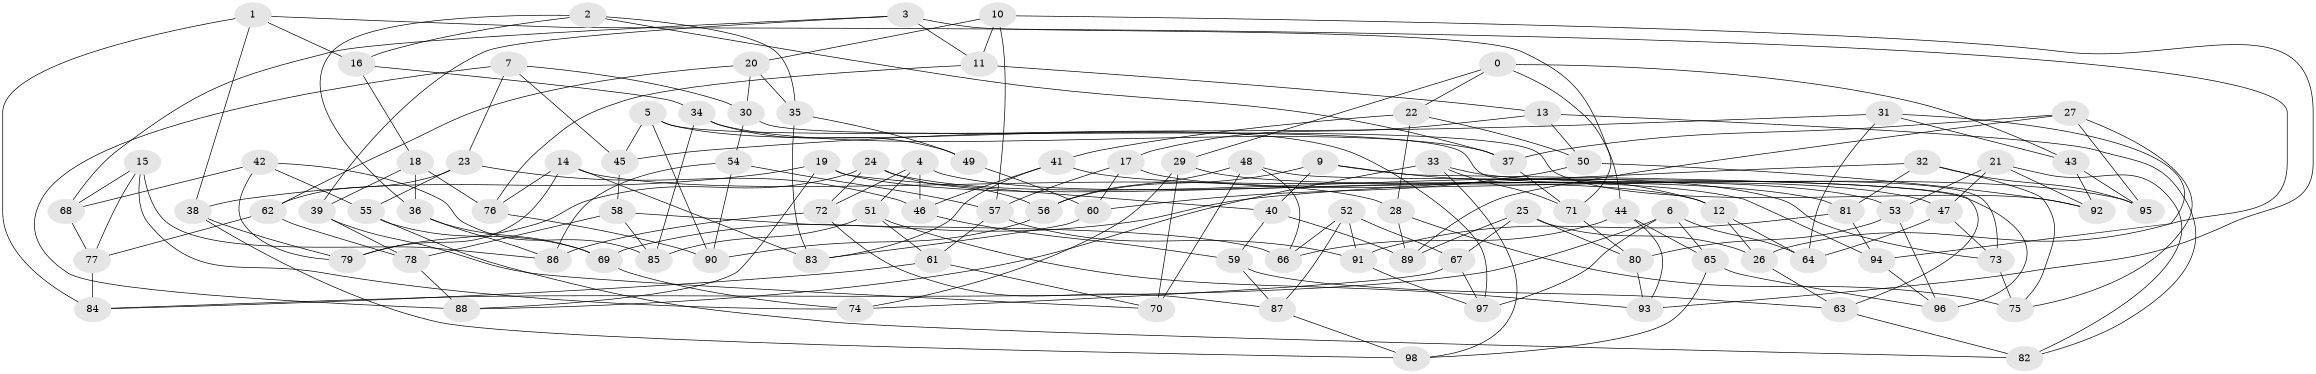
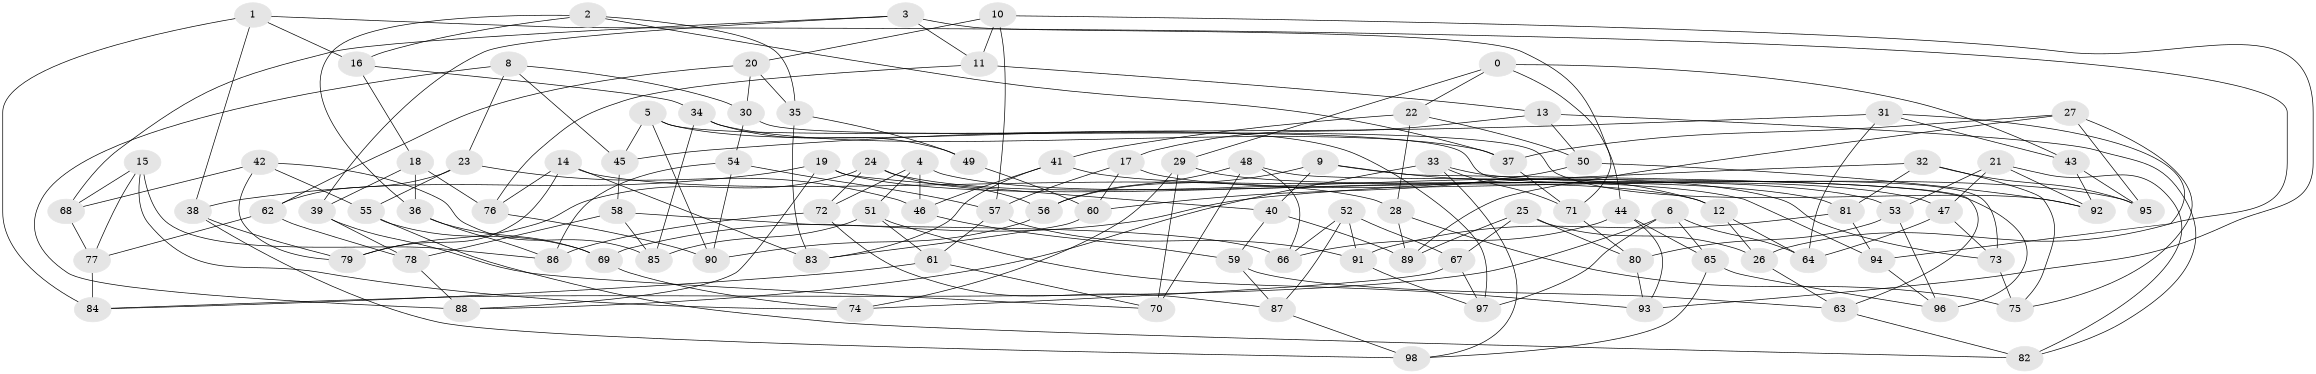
(509, 64) -> (509, 64)
